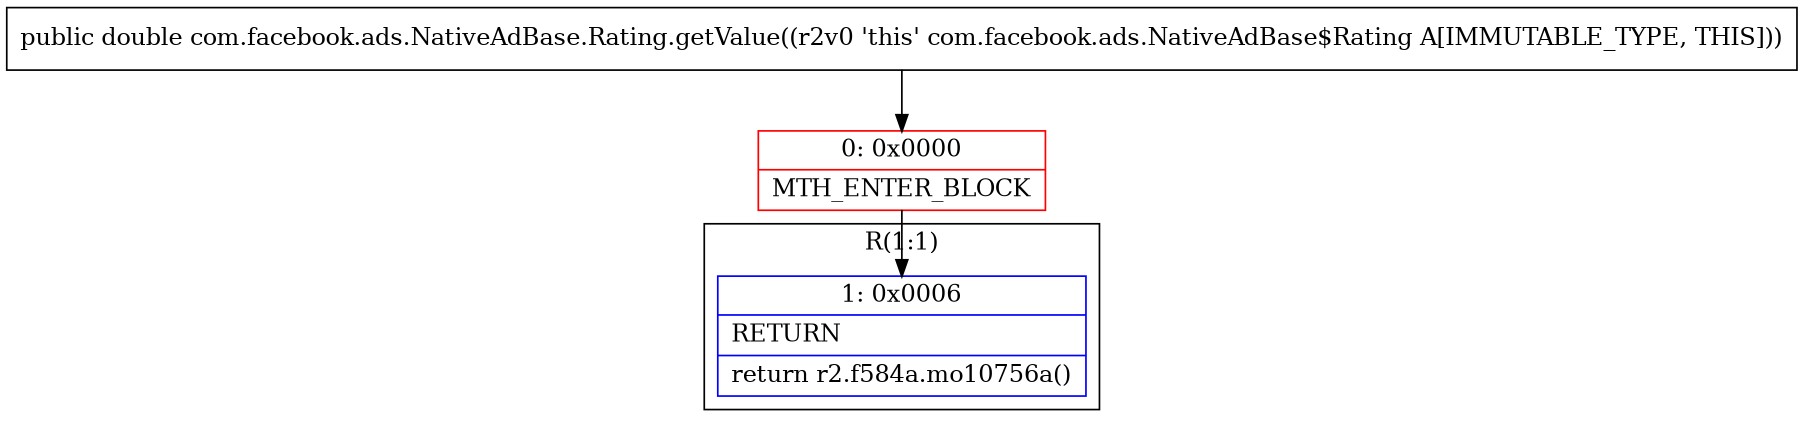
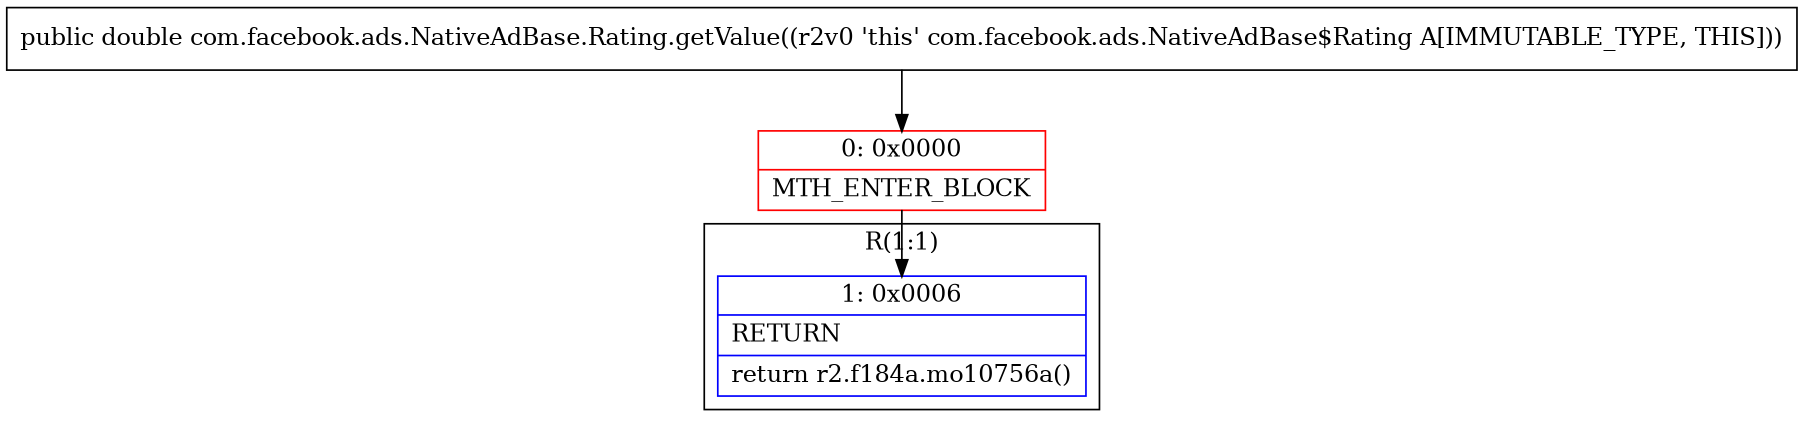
(902, 375) -> (902, 375)
